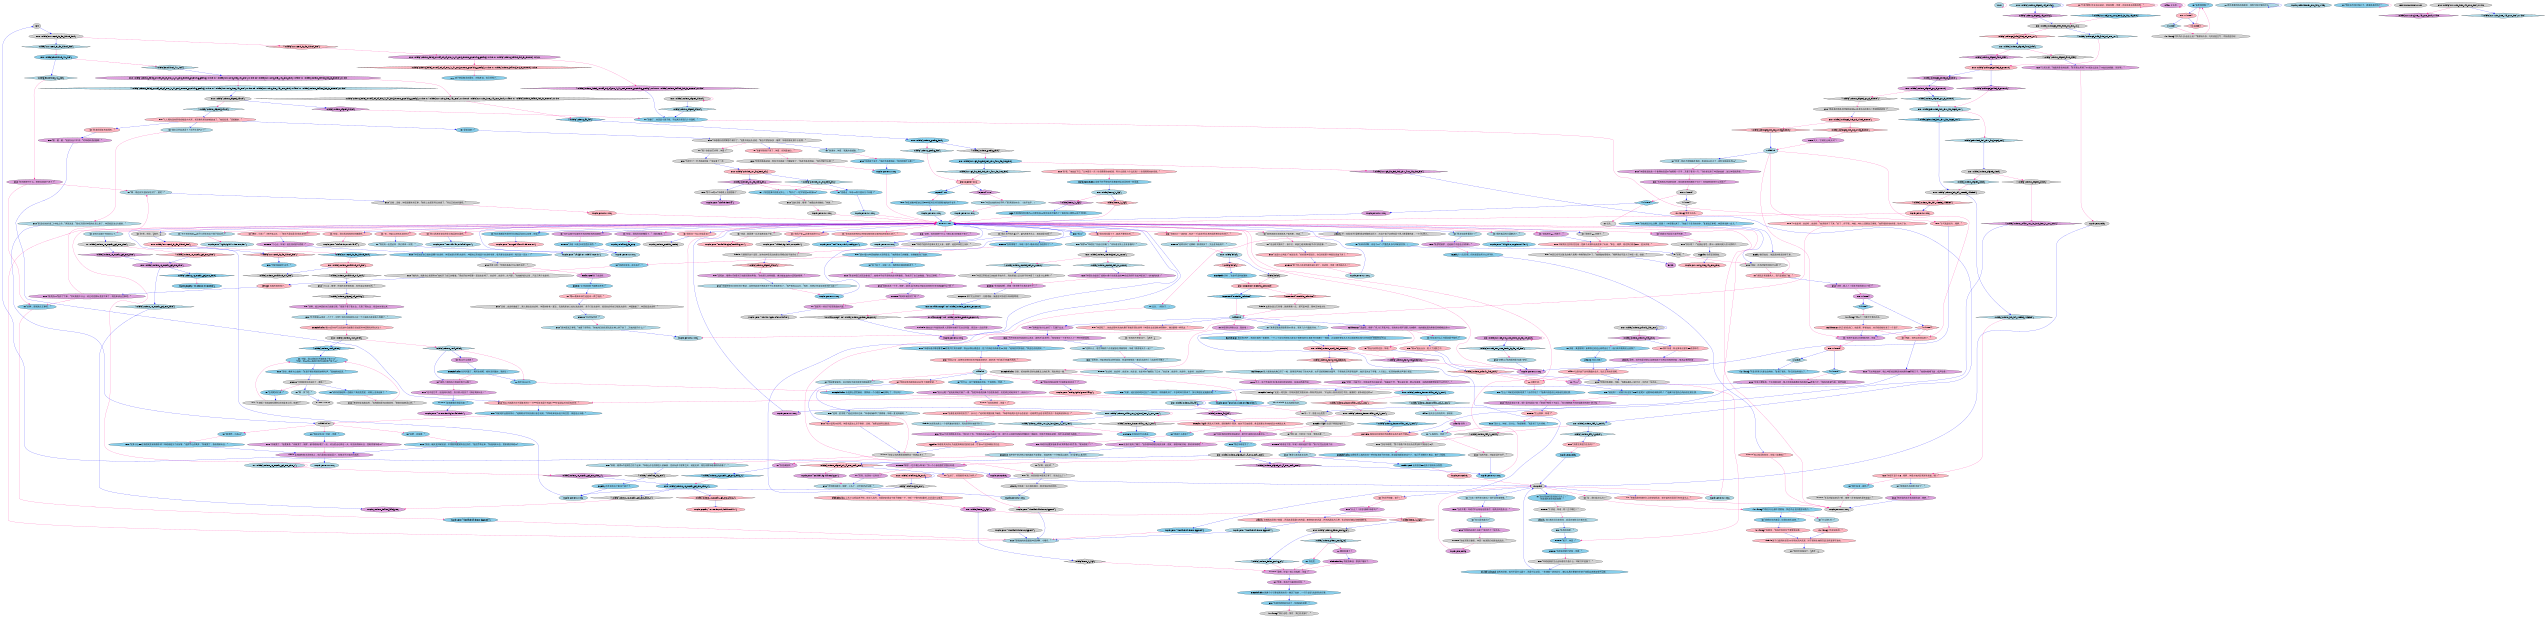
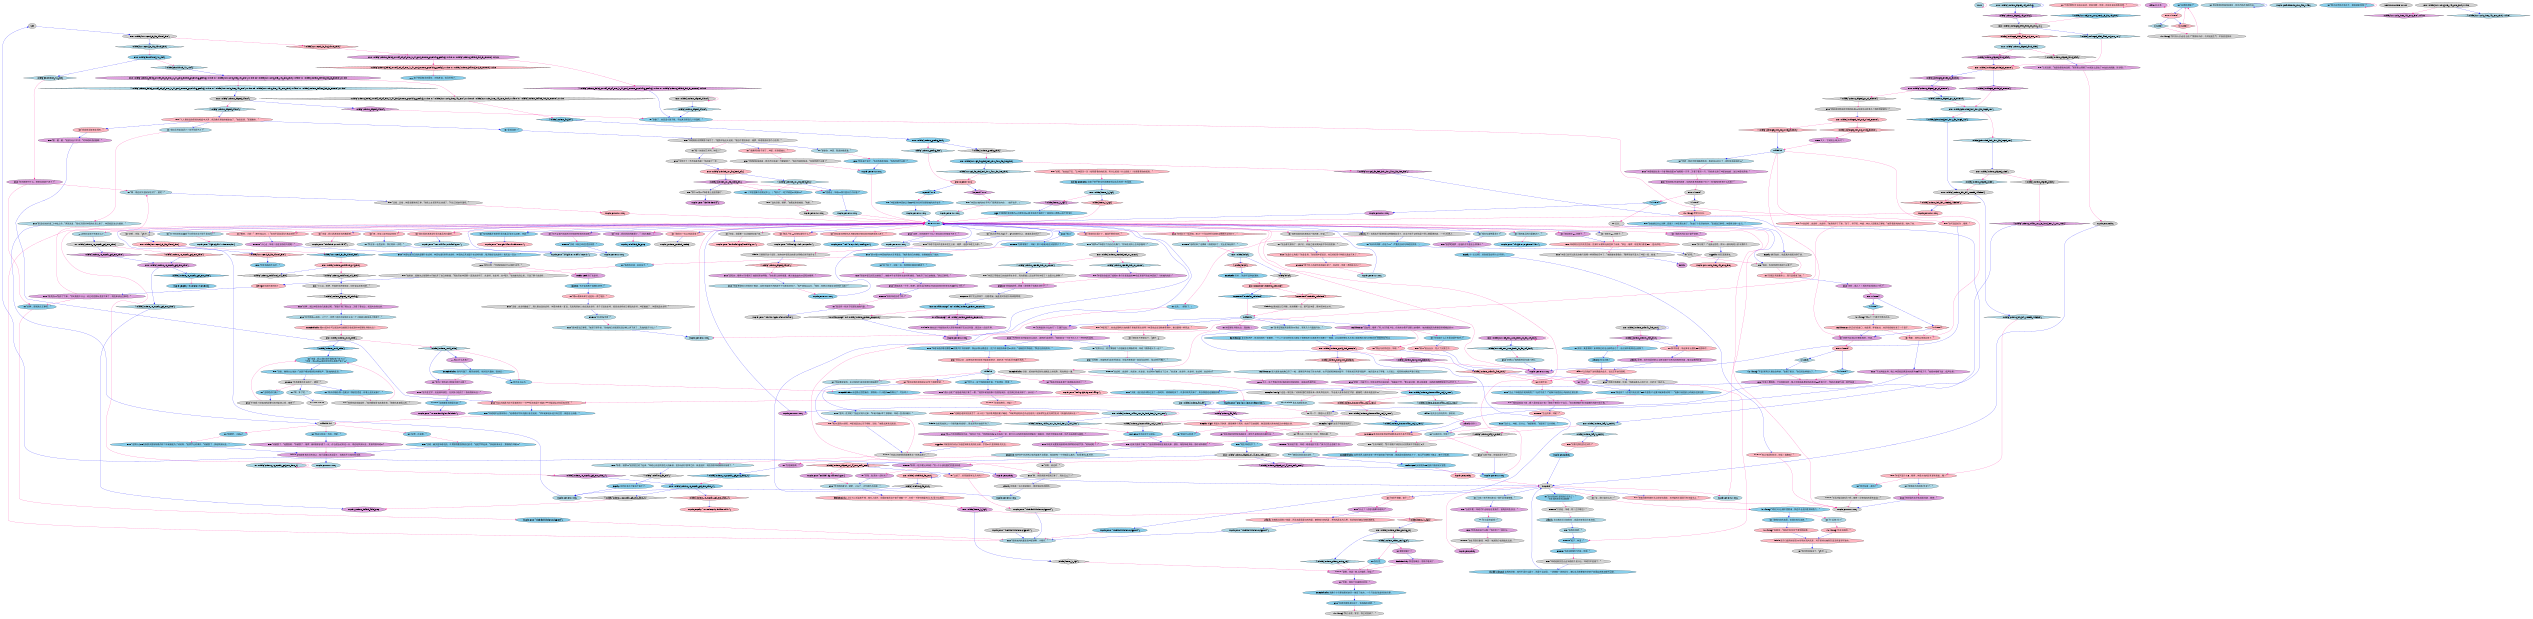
(1198, 234) -> (1205, 234)
